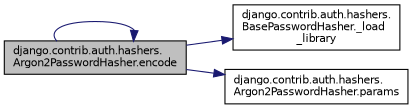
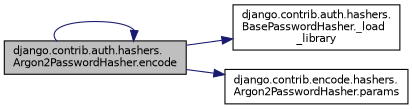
(316, 87) -> (316, 87)
